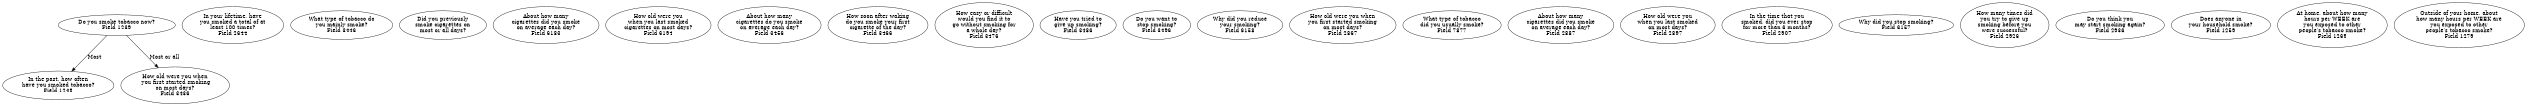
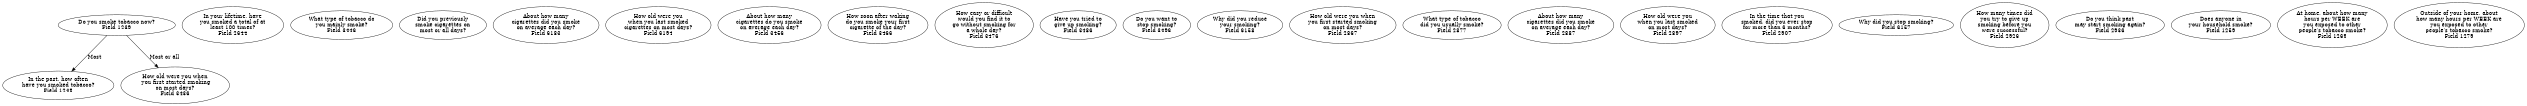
(1452, 25) -> (1452, 25)
(2110, 25) -> (2110, 25)
